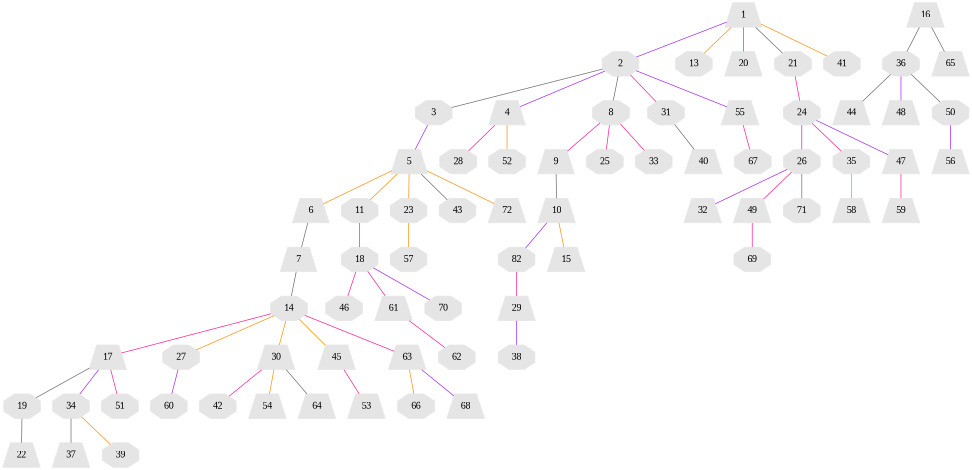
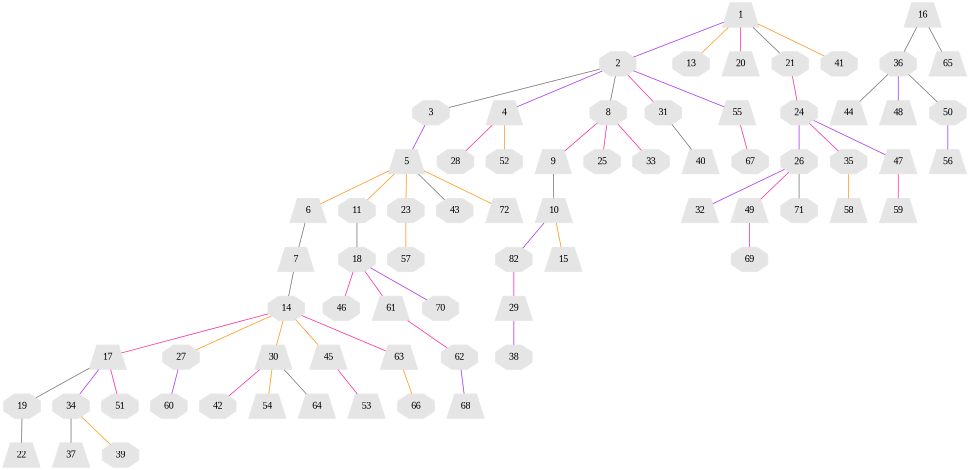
(438, 383) -> (463, 382)
